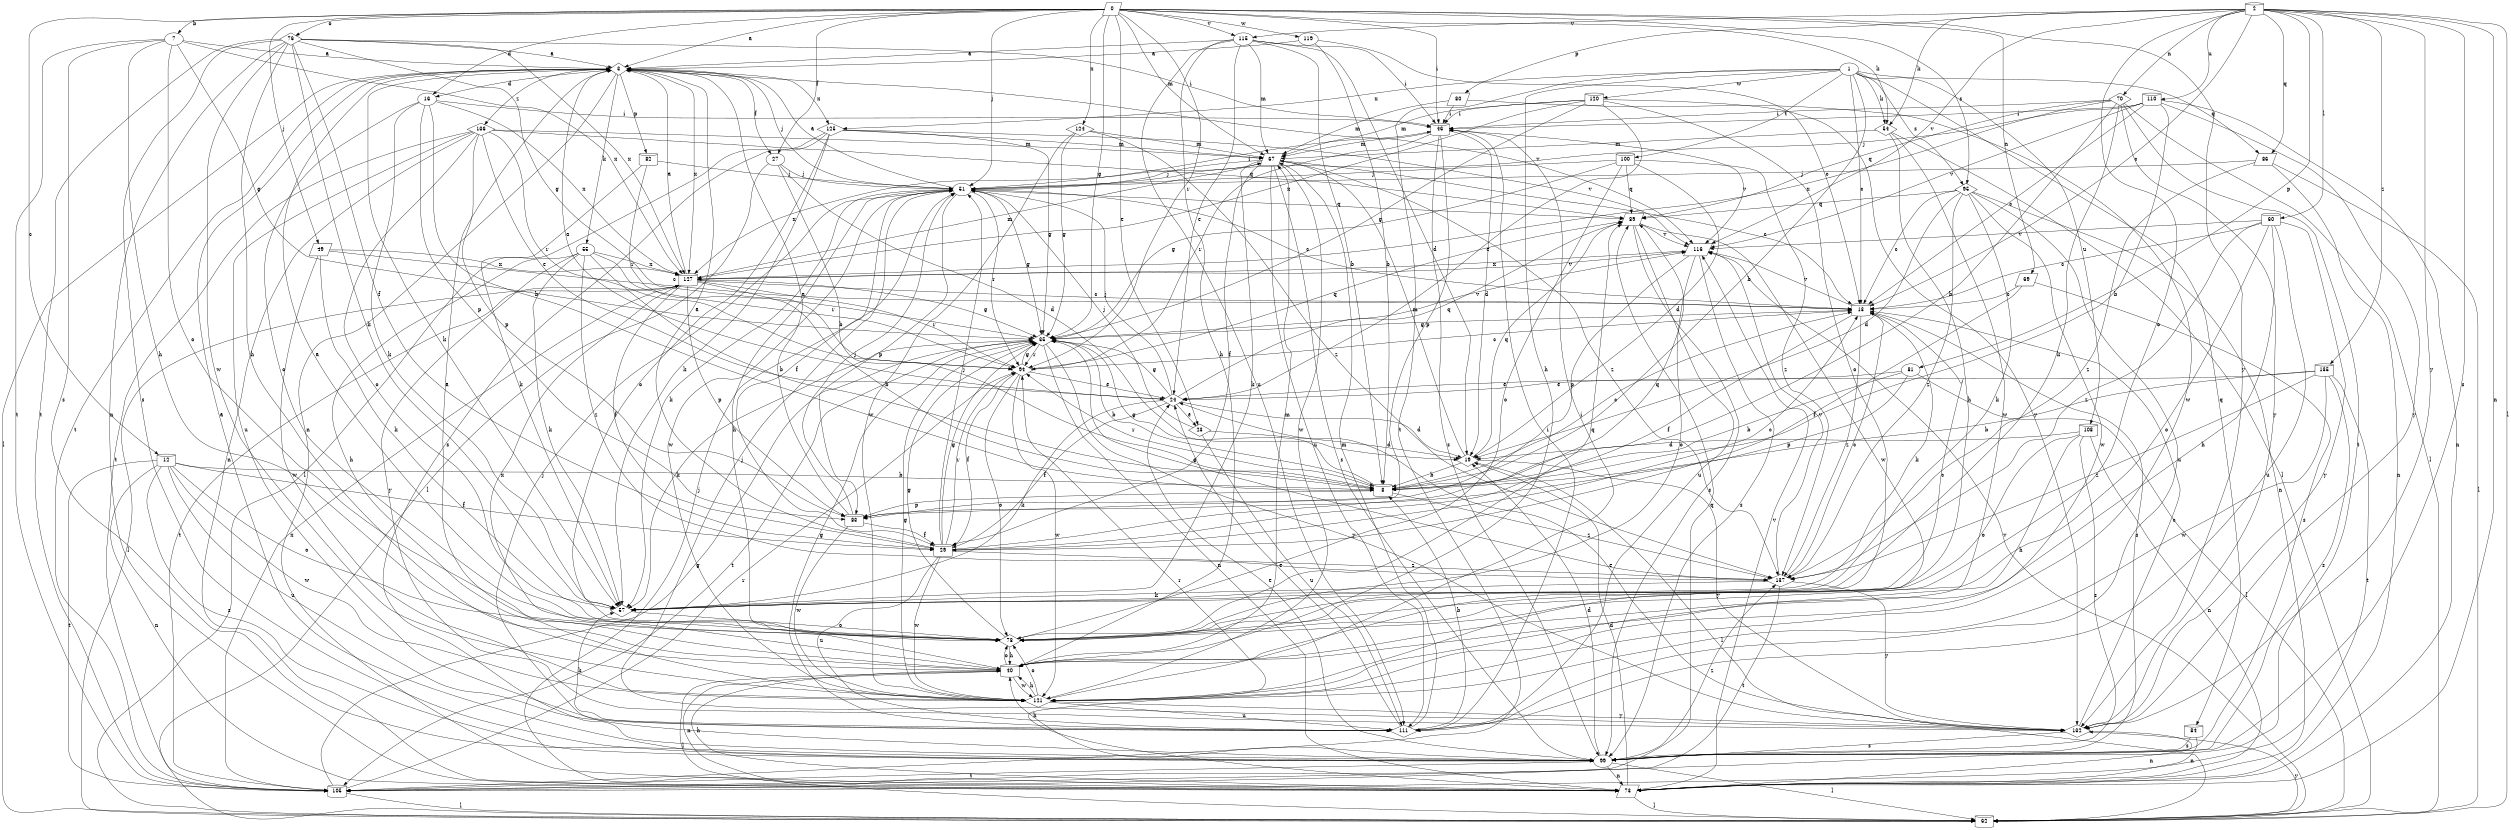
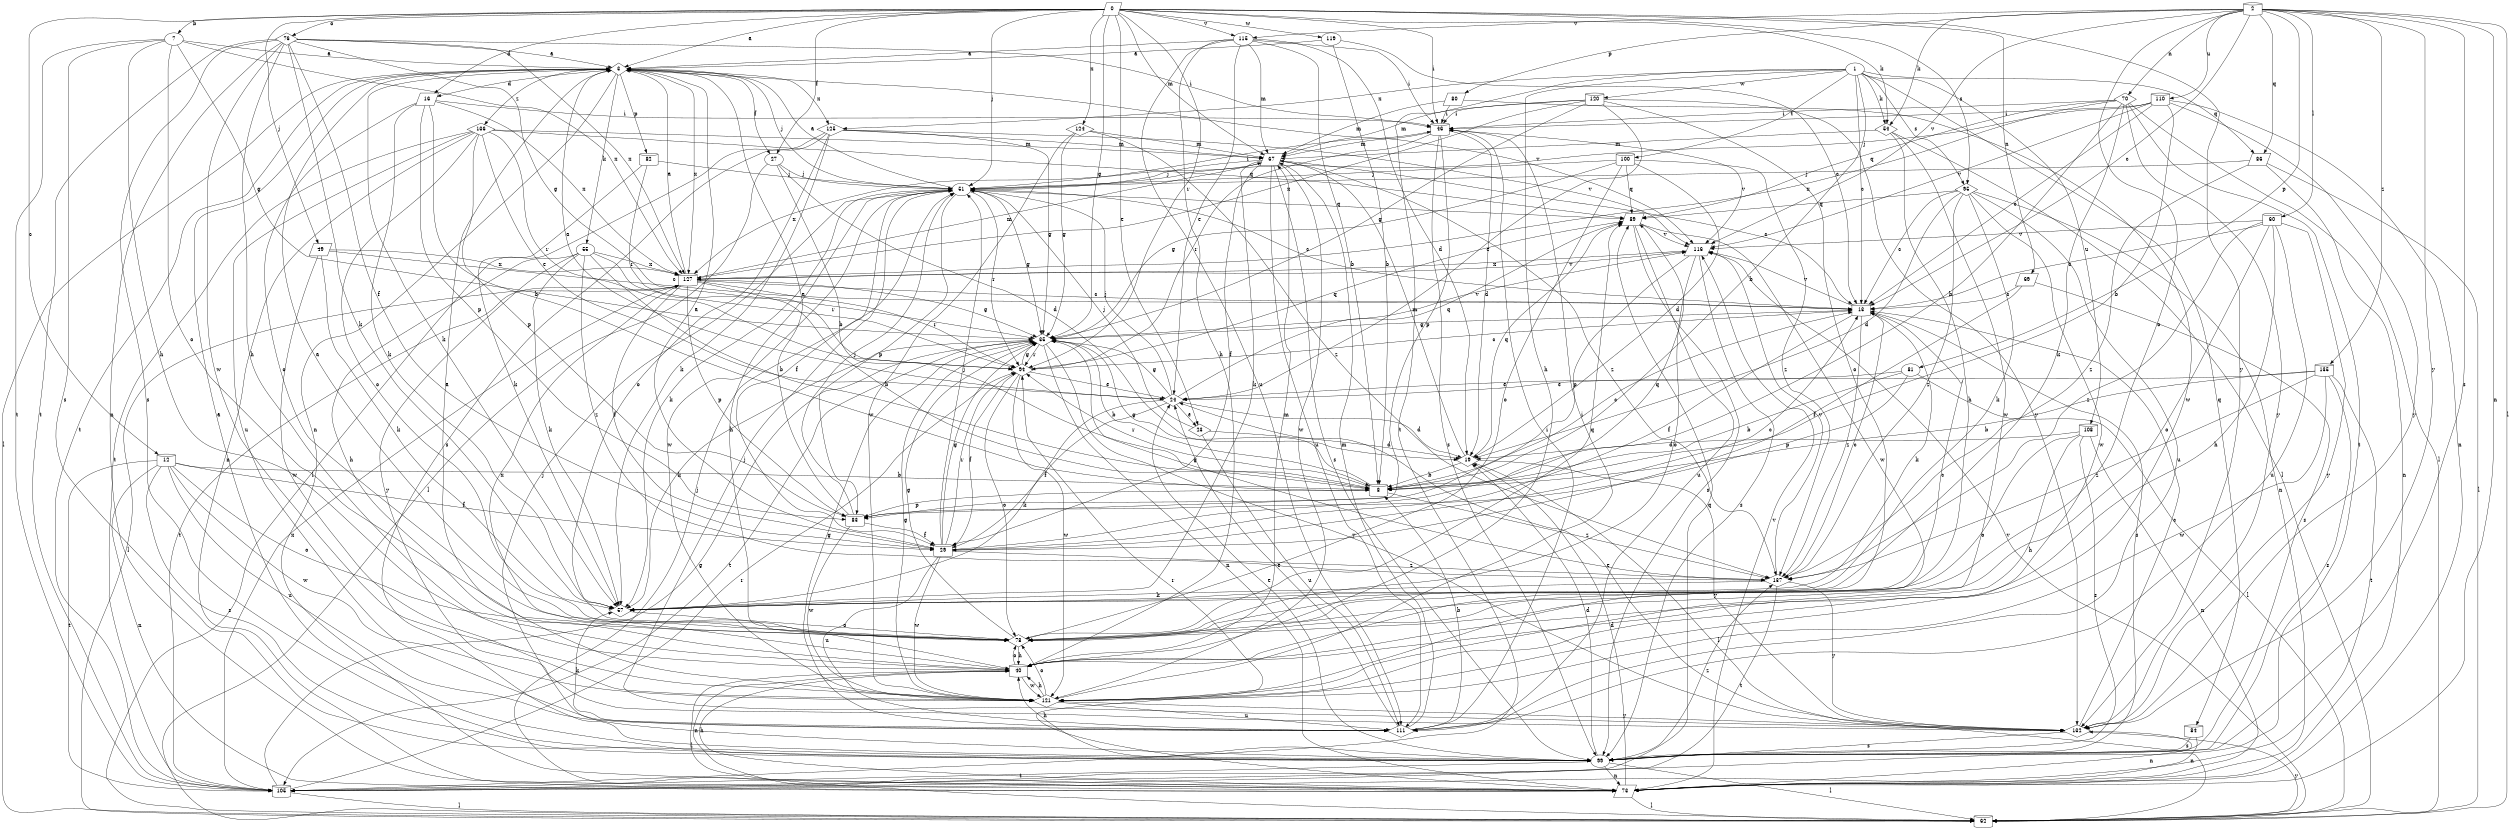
(427, 99) -> (427, 99)
